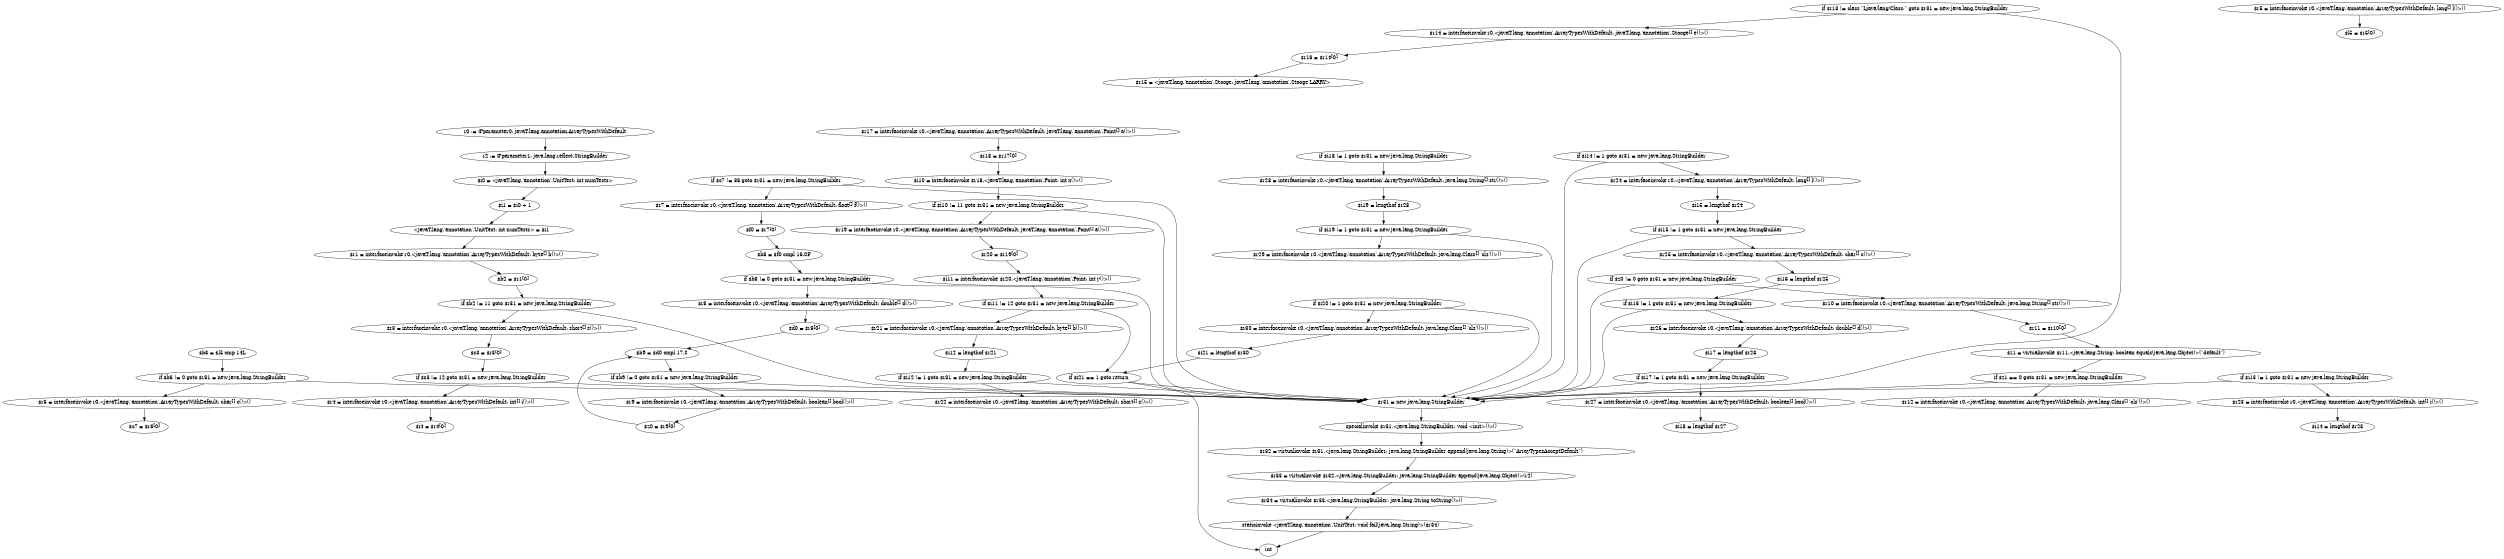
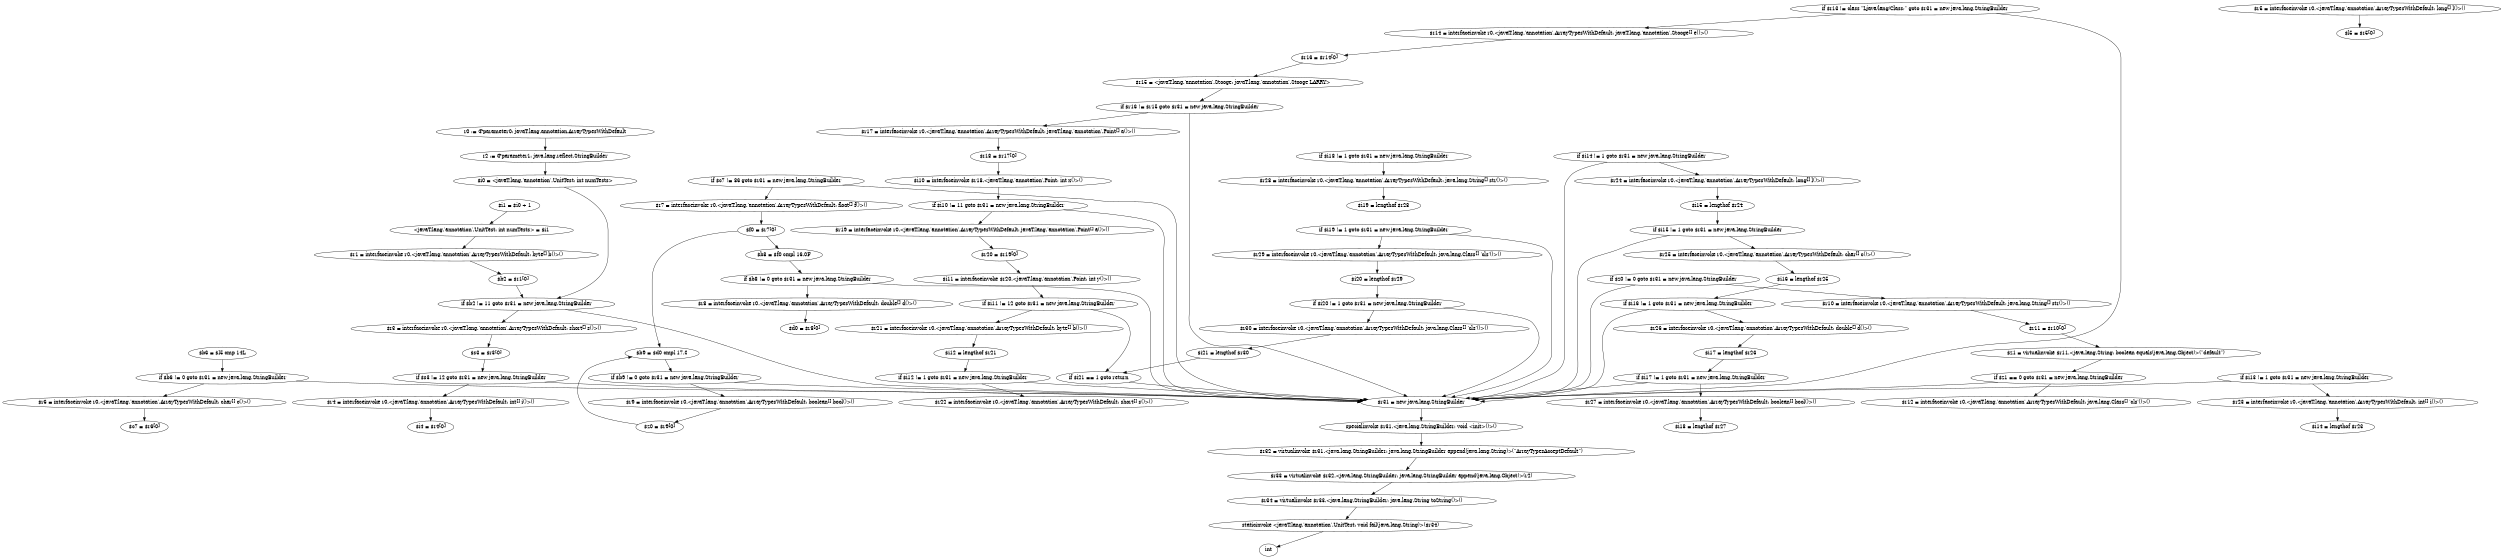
none -> (1190, 107)
(531, 192) -> (608, 244)
(1384, 216) -> none
none -> (1377, 279)
(738, 340) -> (659, 260)
(1198, 458) -> none
